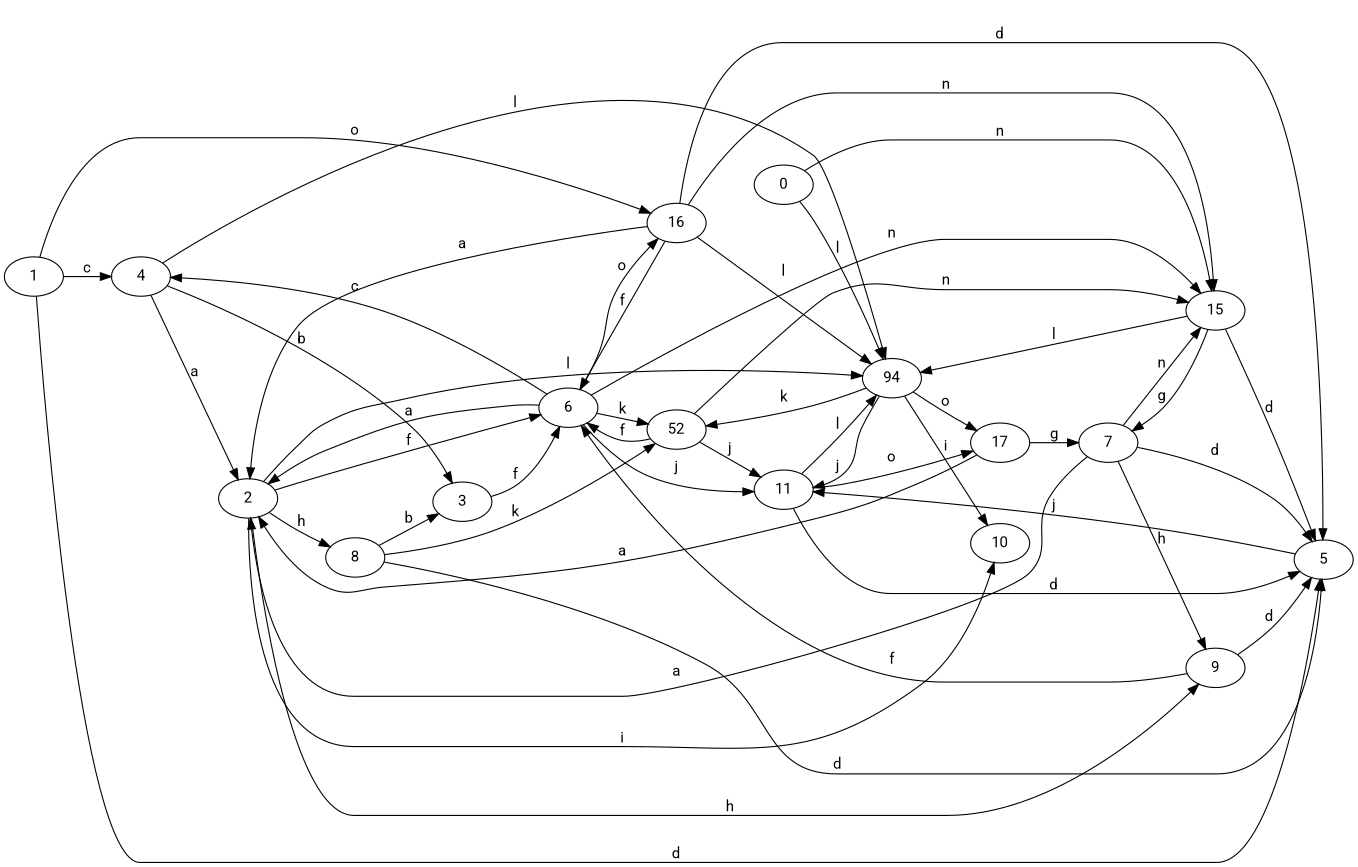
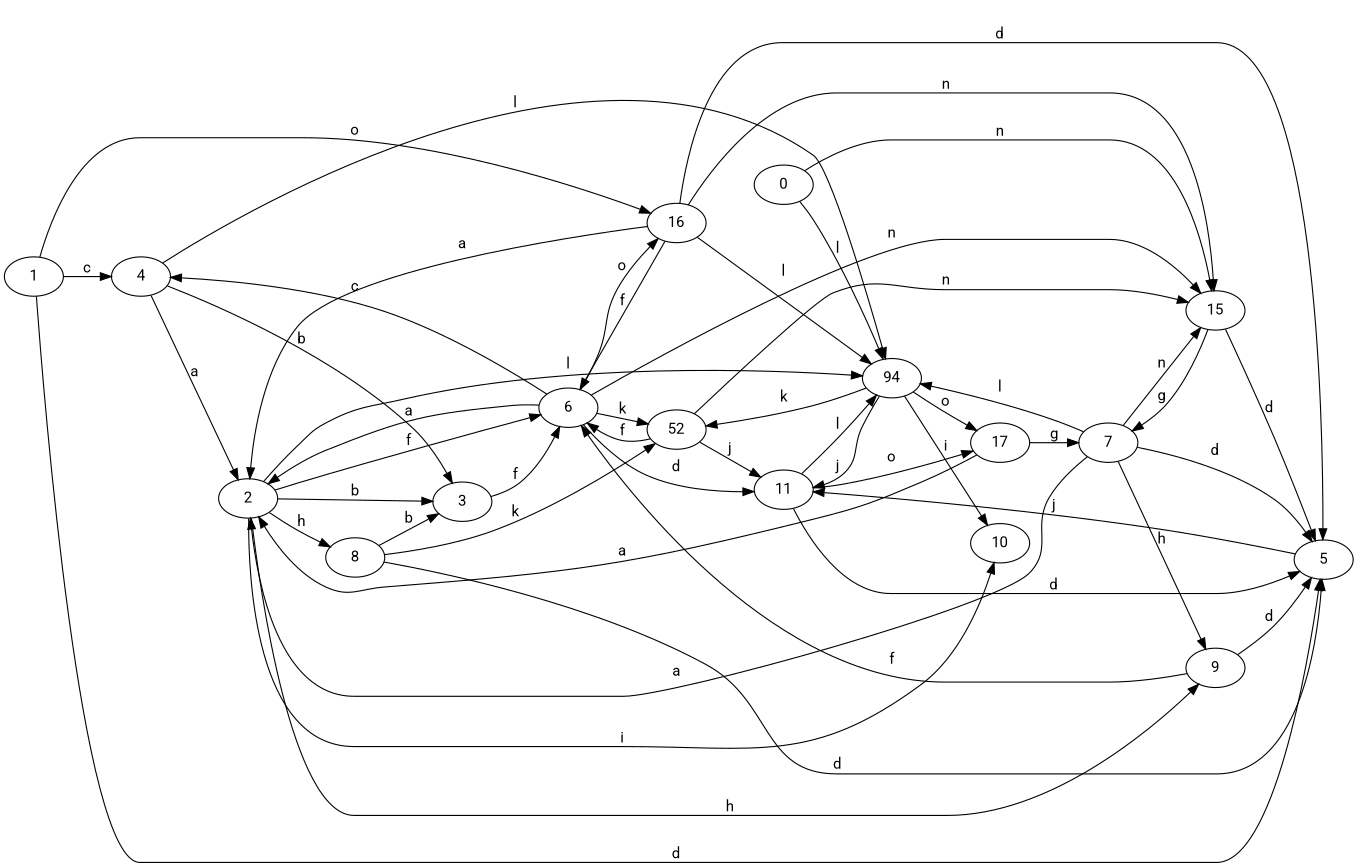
(1059, 343) -> (1008, 406)
(677, 467) -> (677, 467)
none -> (350, 500)
